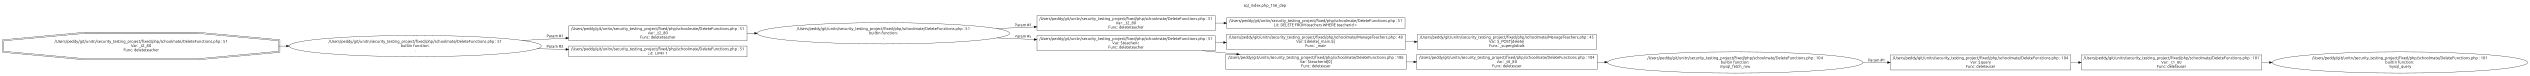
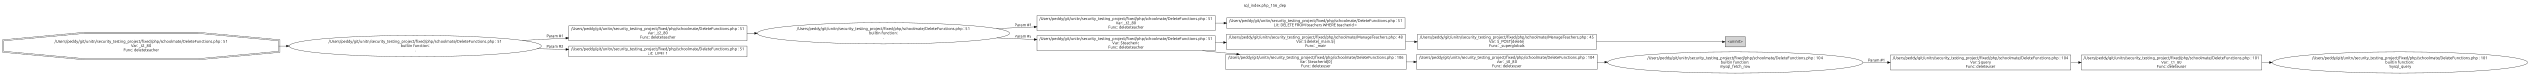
none -> (1735, 42)
